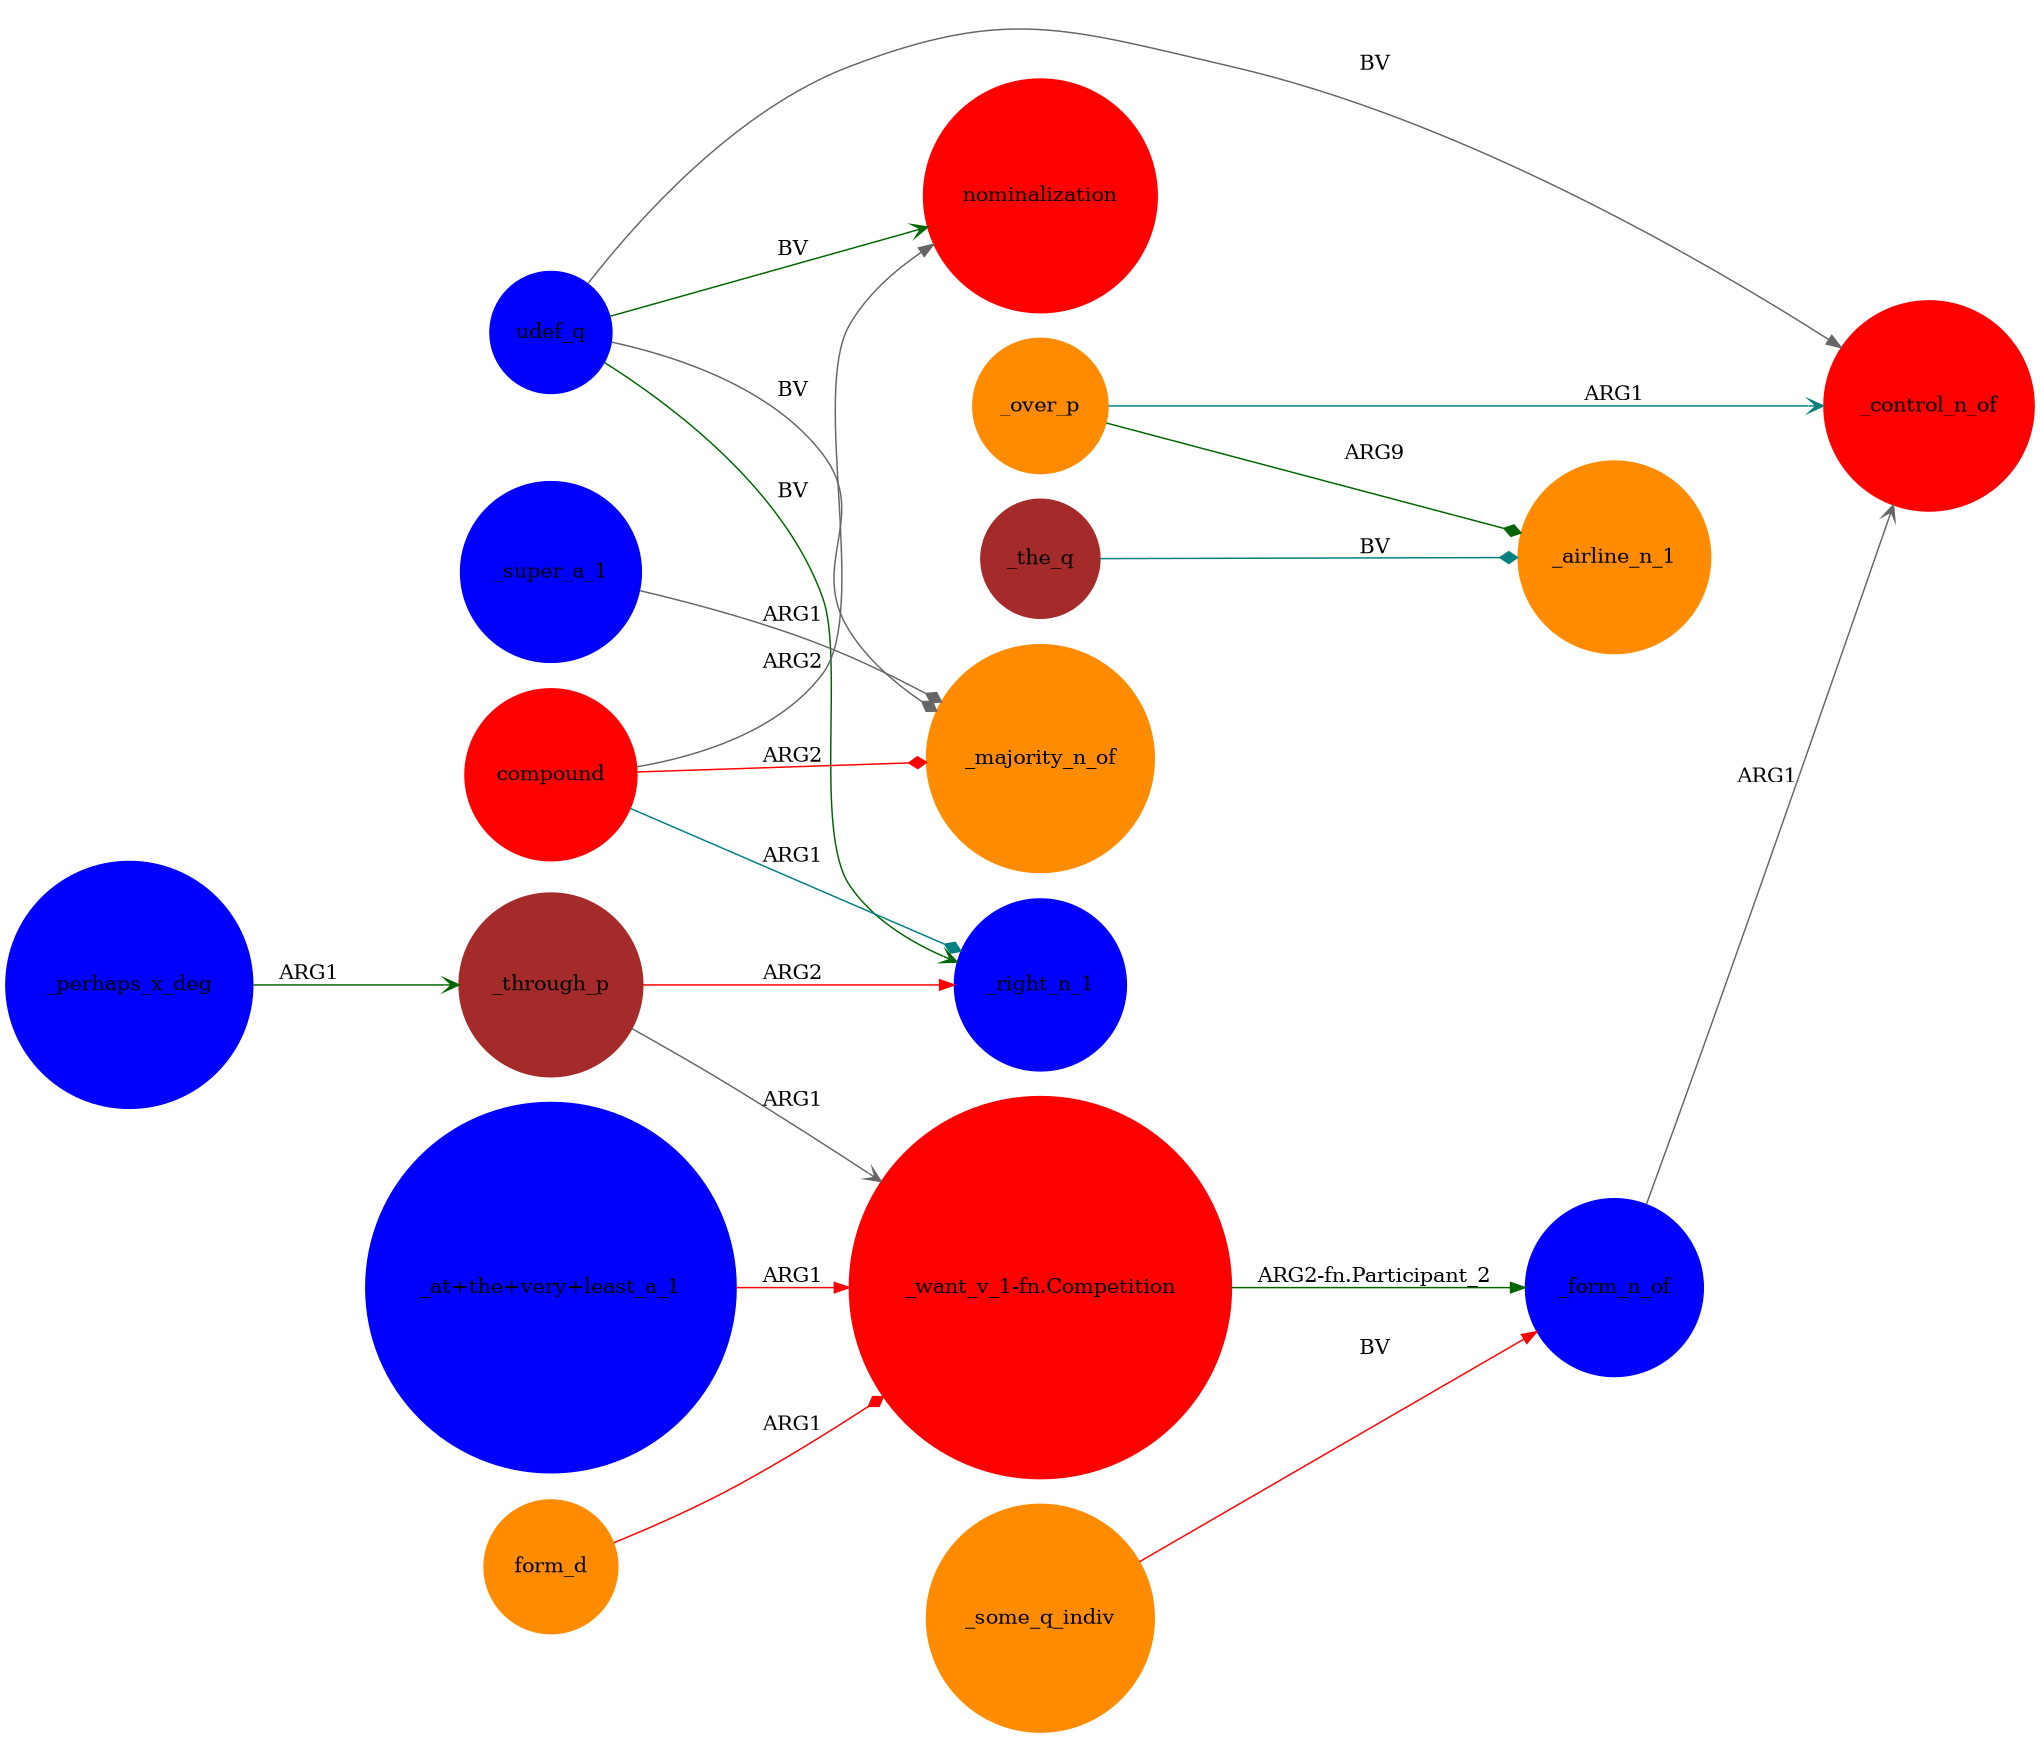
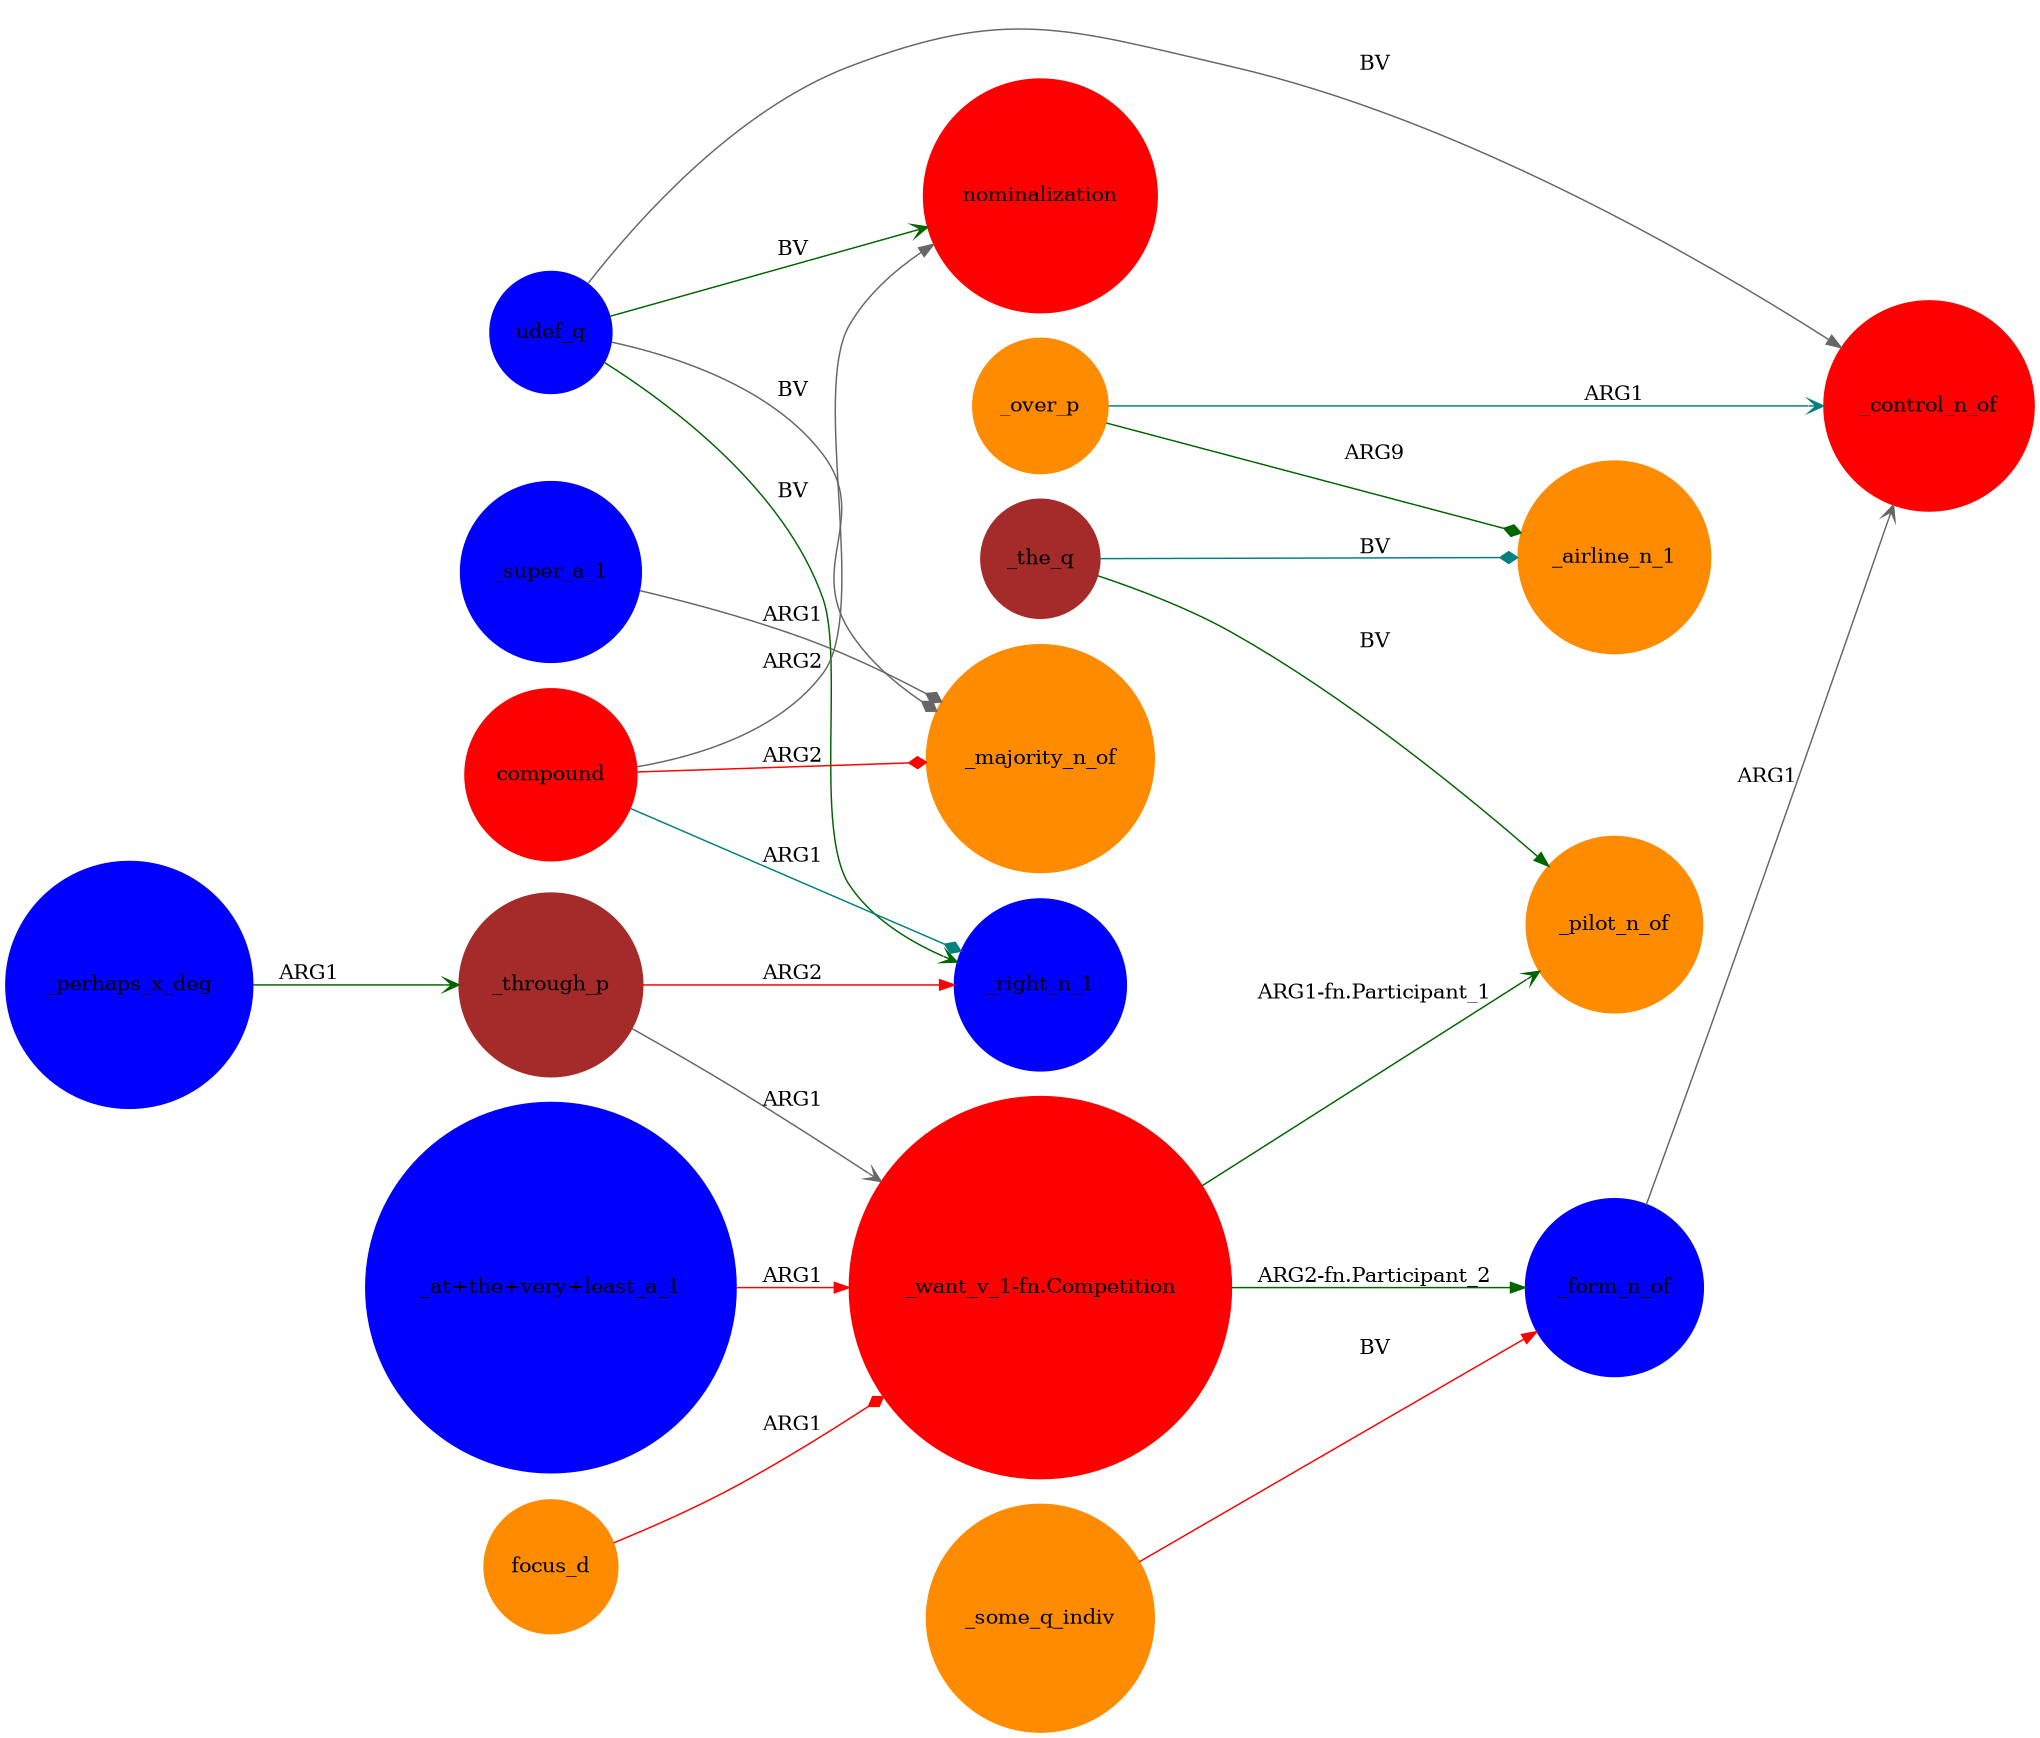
none -> (1614, 925)
(551, 1567) -> (551, 1567)
